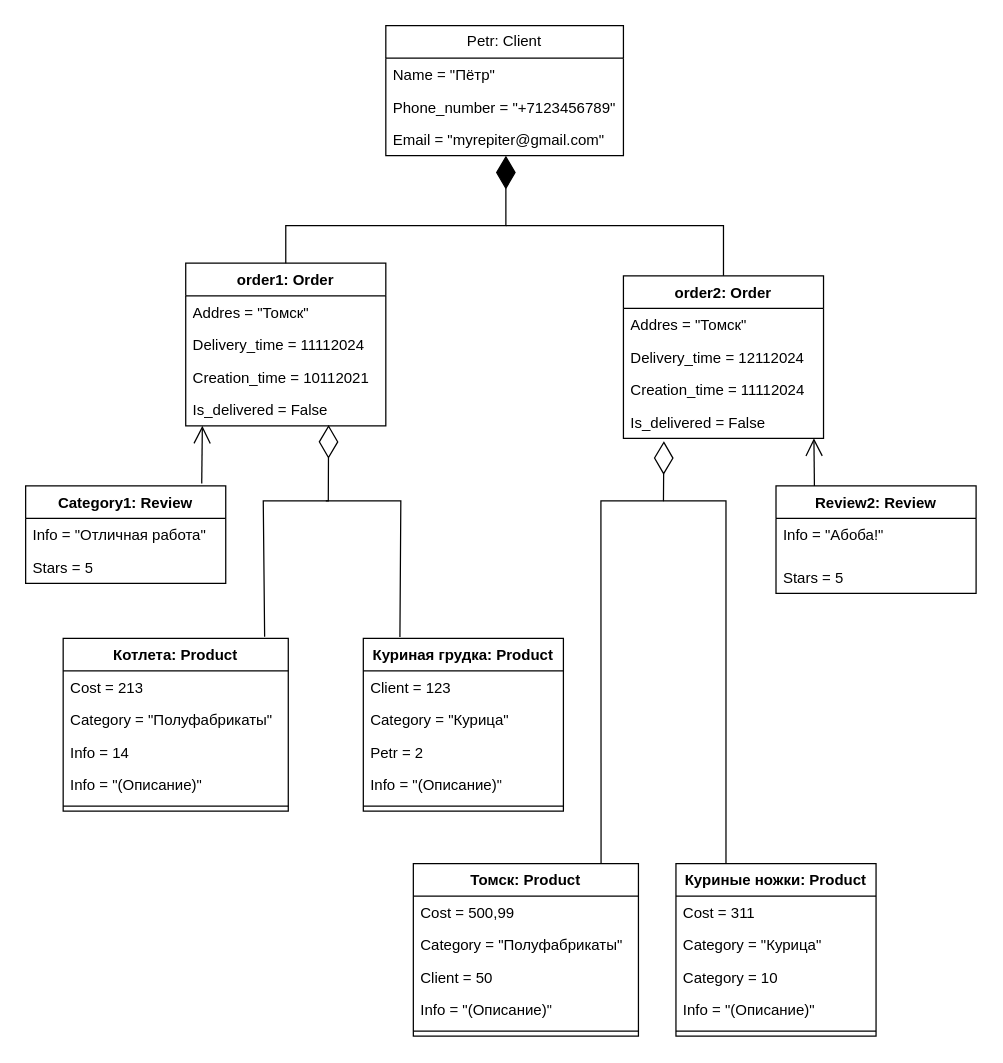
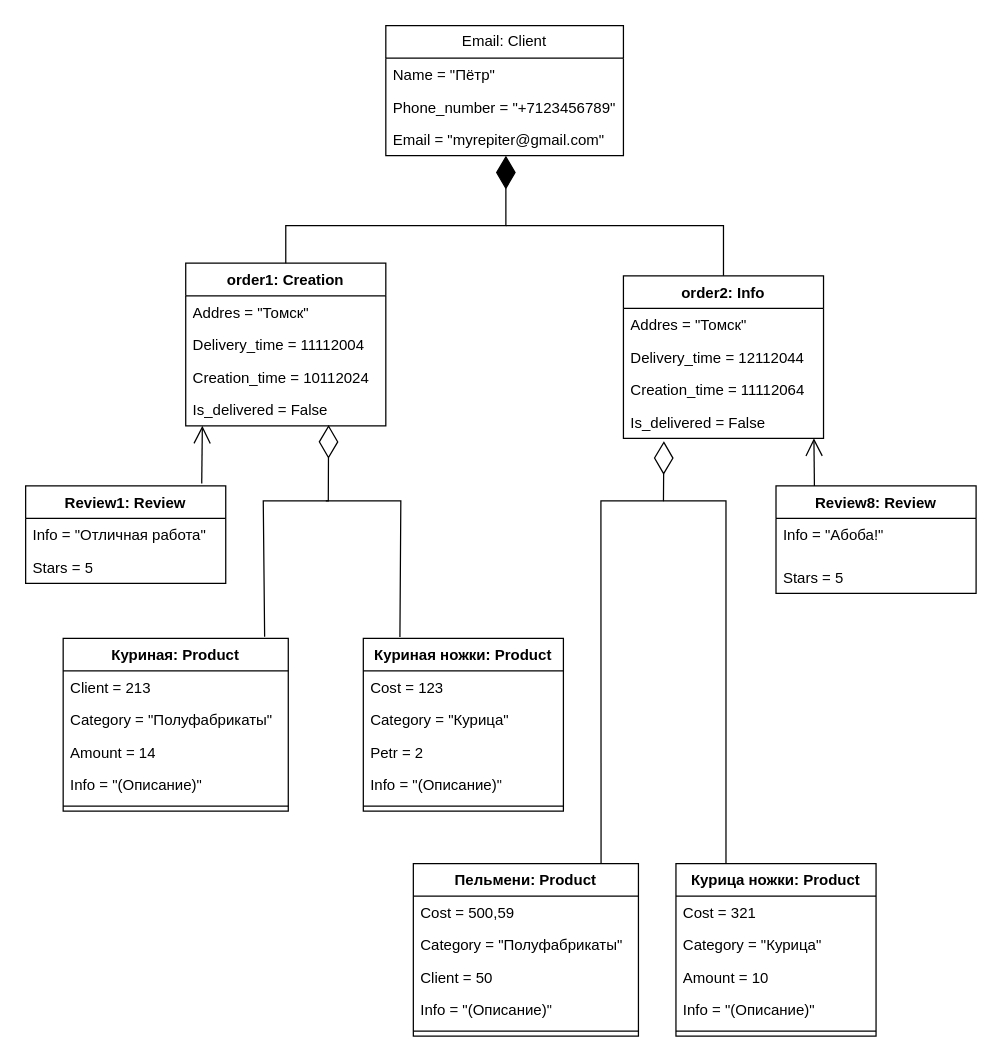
(504, 42) -> (504, 42)
(286, 281) -> (286, 281)
(723, 293) -> (723, 293)
(284, 346) -> (284, 346)
(722, 358) -> (722, 358)
(286, 378) -> (286, 378)
(724, 391) -> (724, 391)
(126, 503) -> (126, 503)
(876, 503) -> (876, 503)
(176, 656) -> (176, 656)
(463, 656) -> (463, 656)
(109, 688) -> (113, 688)
(413, 688) -> (409, 688)
(105, 753) -> (113, 753)
(526, 881) -> (526, 881)
(776, 881) -> (776, 881)
(469, 913) -> (469, 913)
(721, 913) -> (721, 913)
(734, 978) -> (725, 978)
